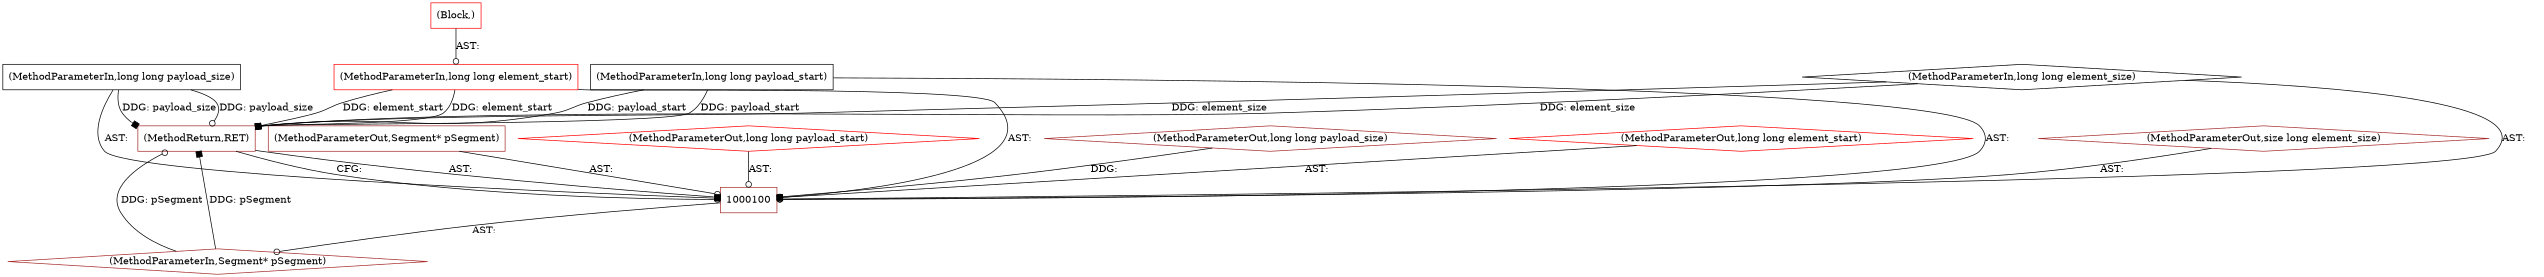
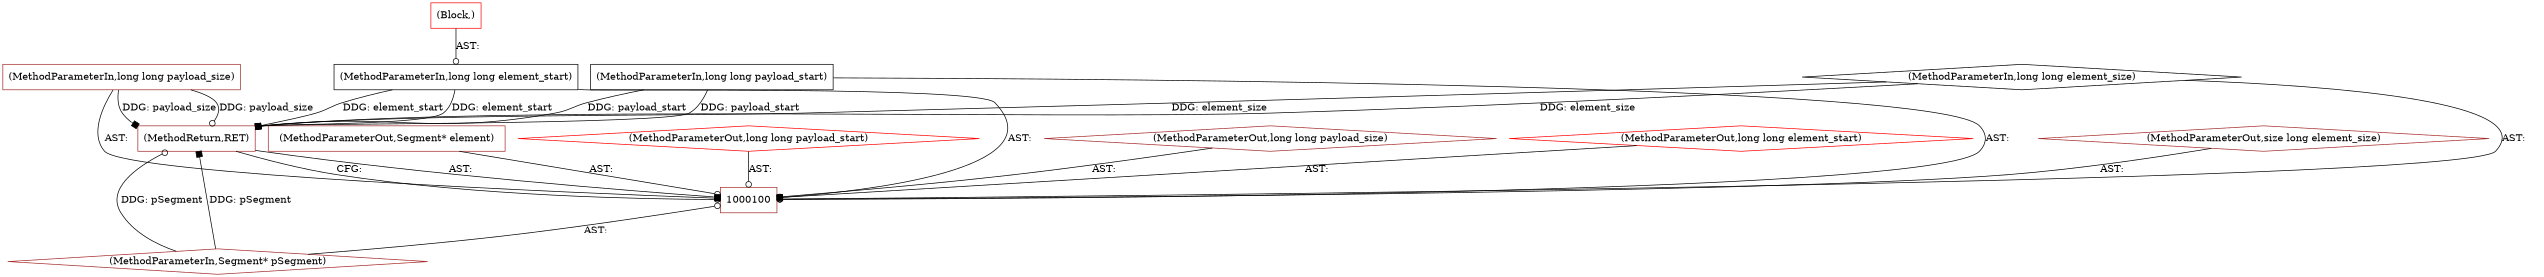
(122, 77) -> (122, 77)
(456, 77) -> (456, 77)
(387, 139) -> (387, 139)
(1106, 169) -> (1106, 169)
(500, 223) -> (512, 235)
